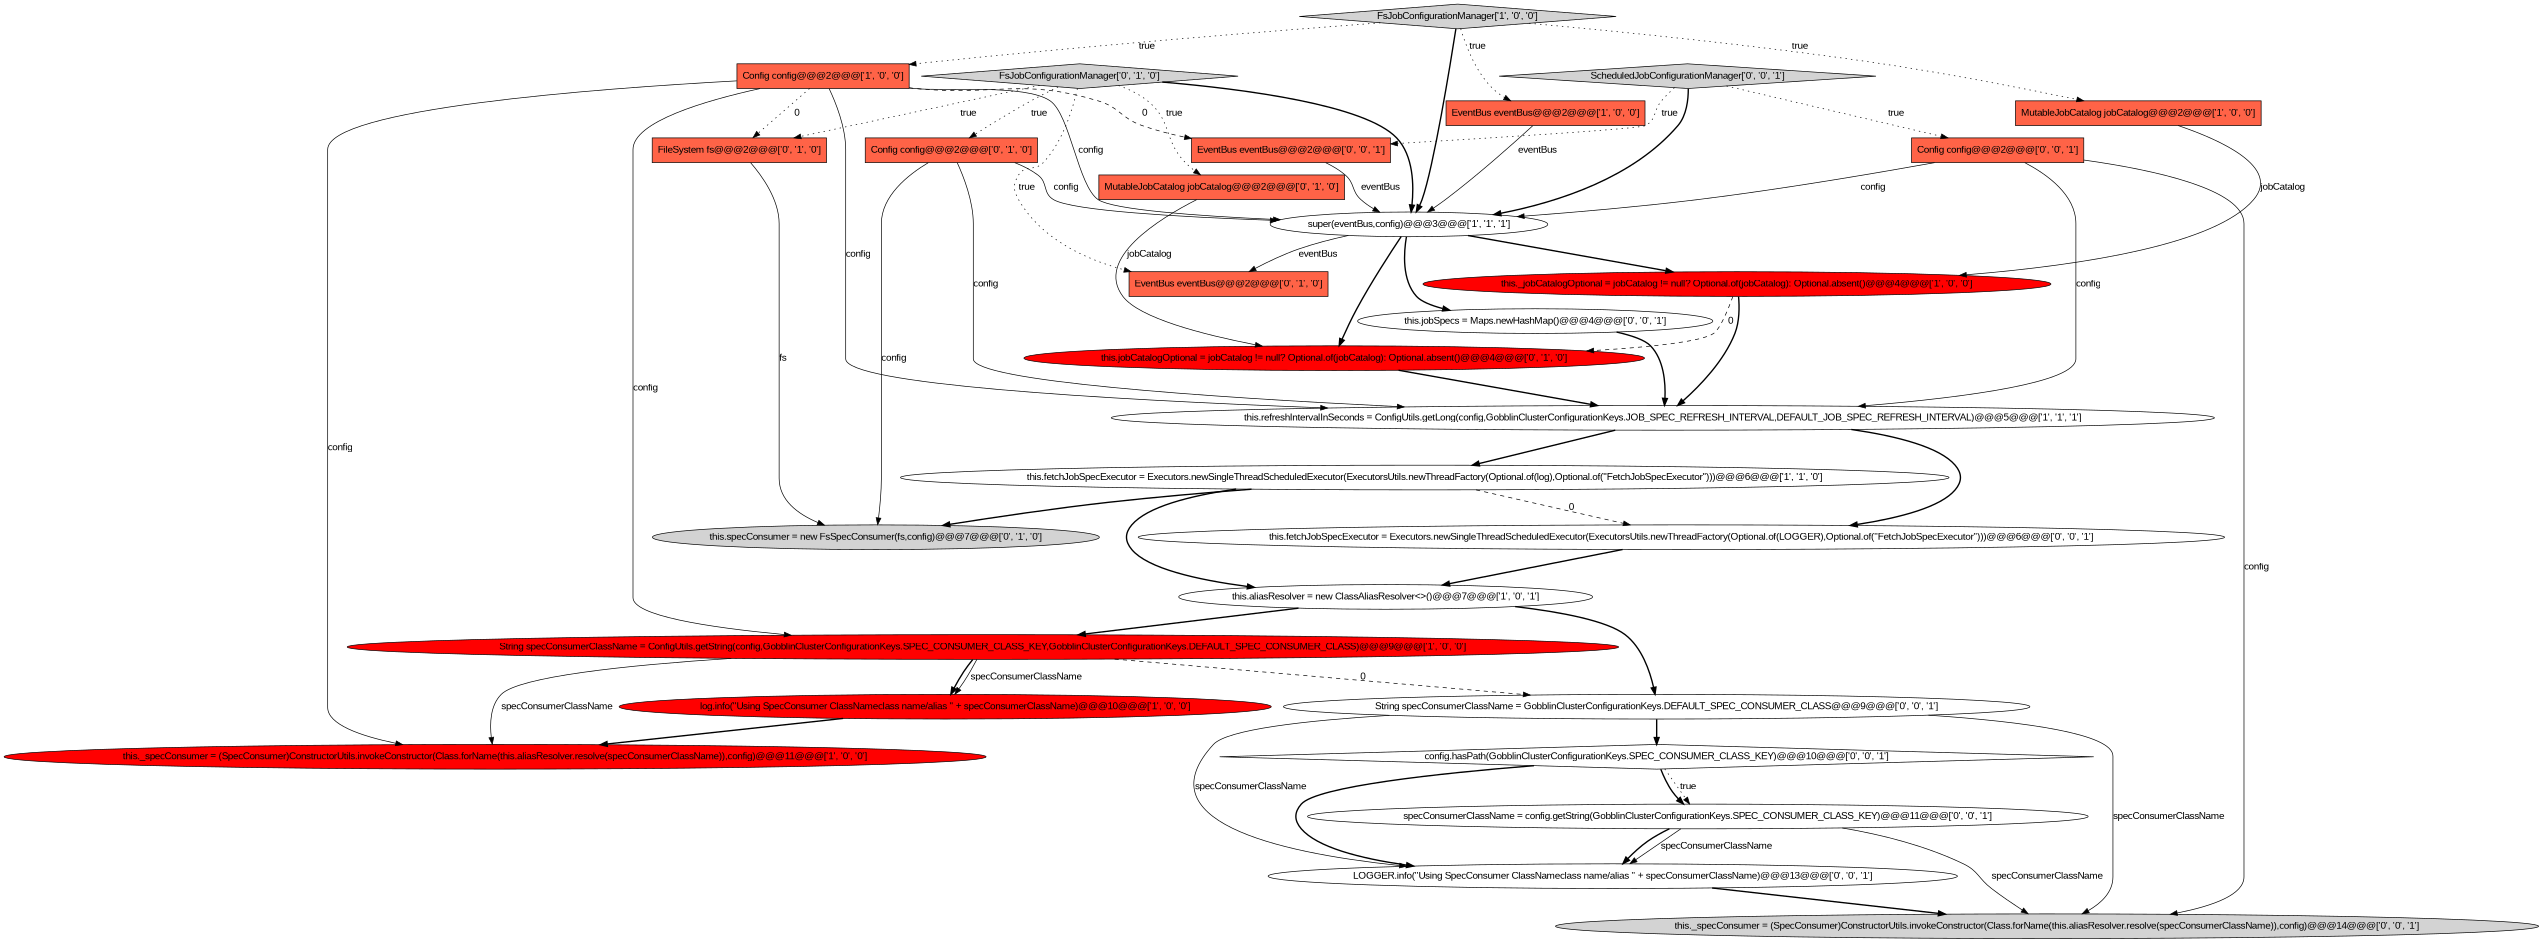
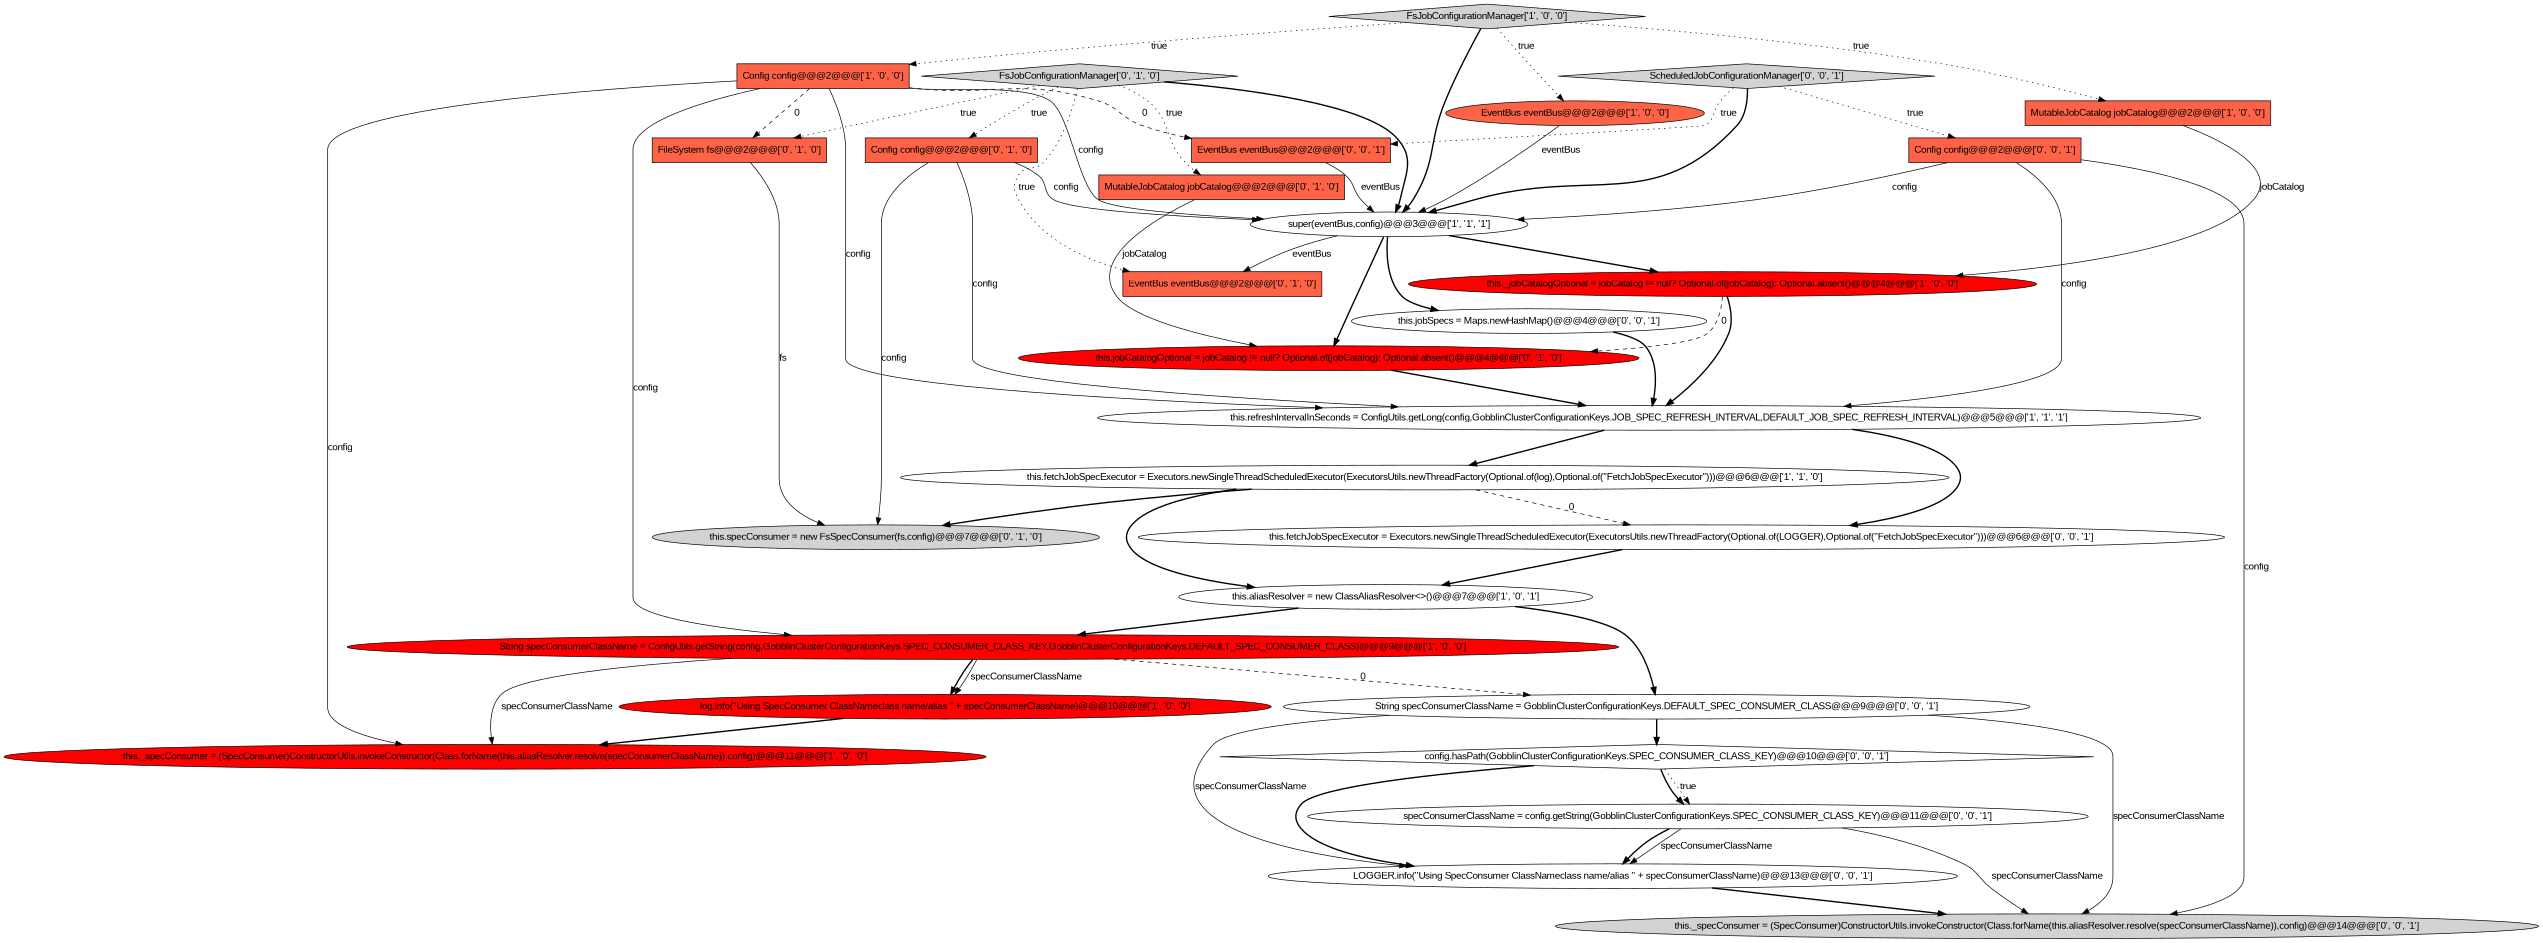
(784, 111) -> (784, 111)
(1546, 113) -> (1575, 113)
